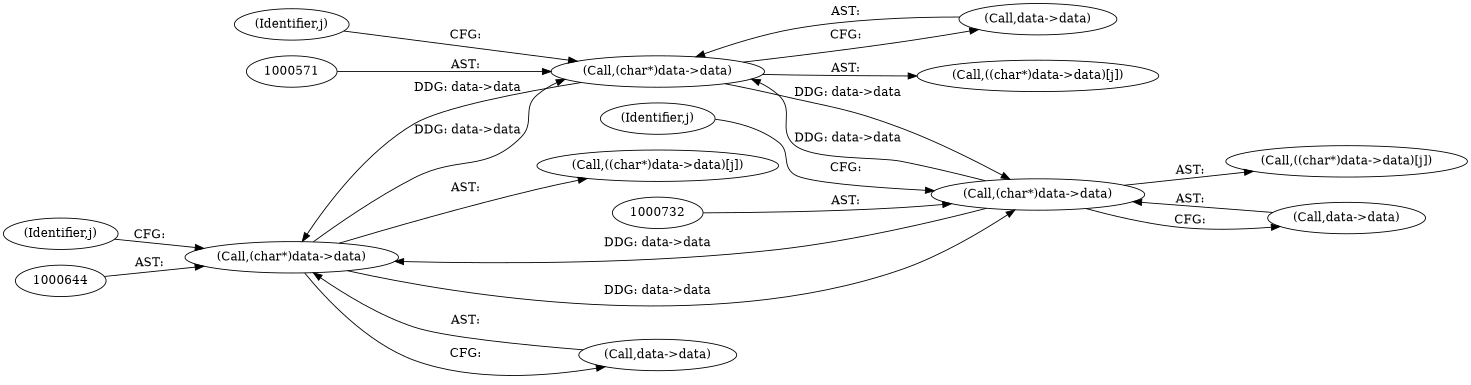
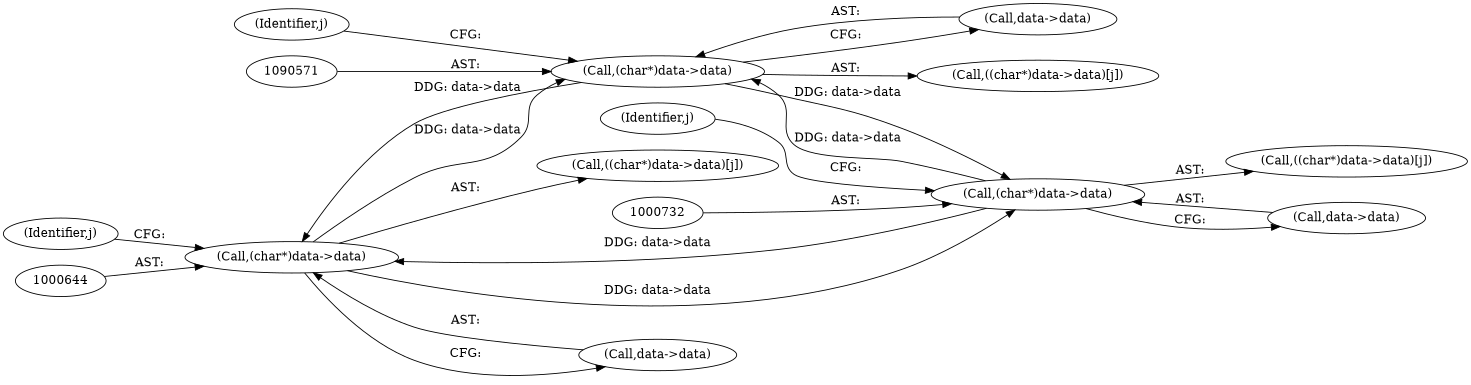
(292, 72) -> (292, 72)
